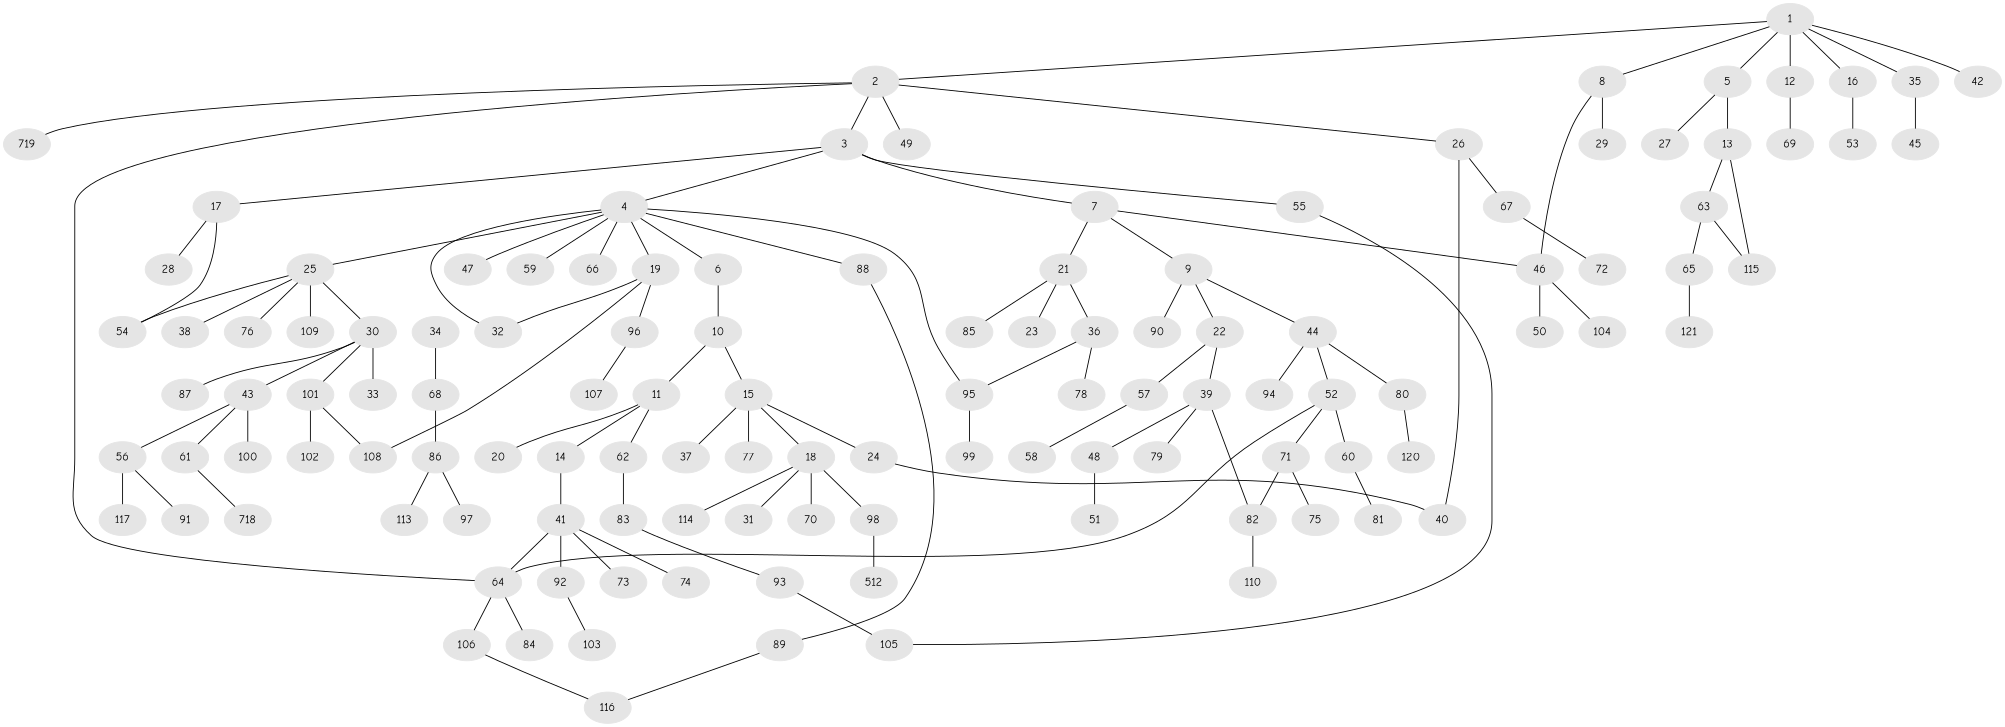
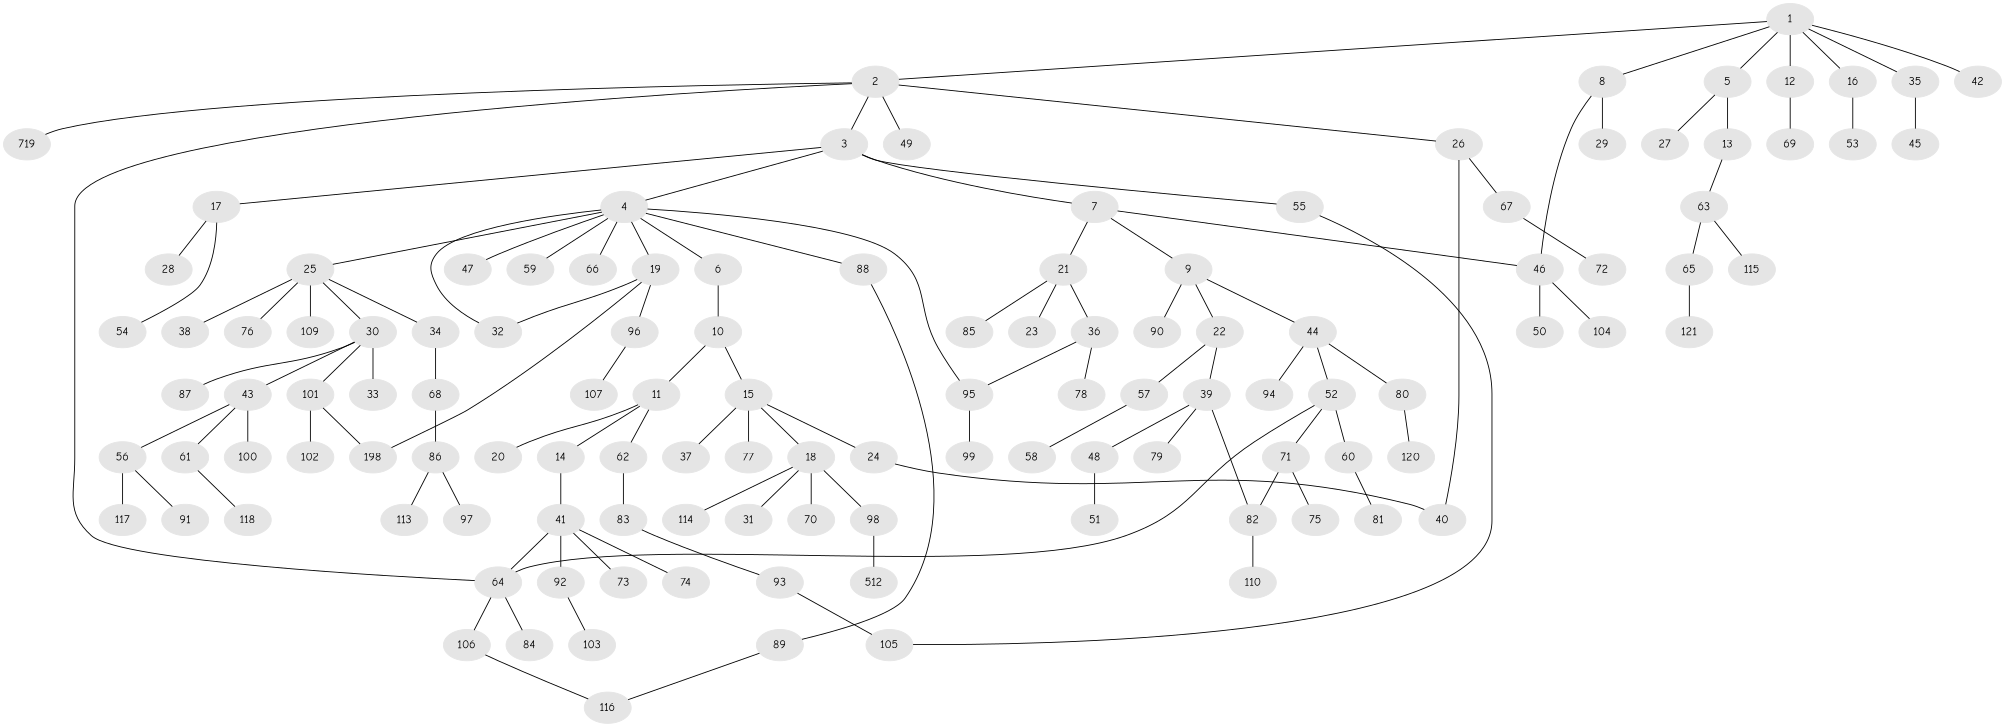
(1740, 207) -> none
(214, 296) -> (373, 301)
(373, 457) -> (373, 457)
(248, 520) -> (248, 520)
